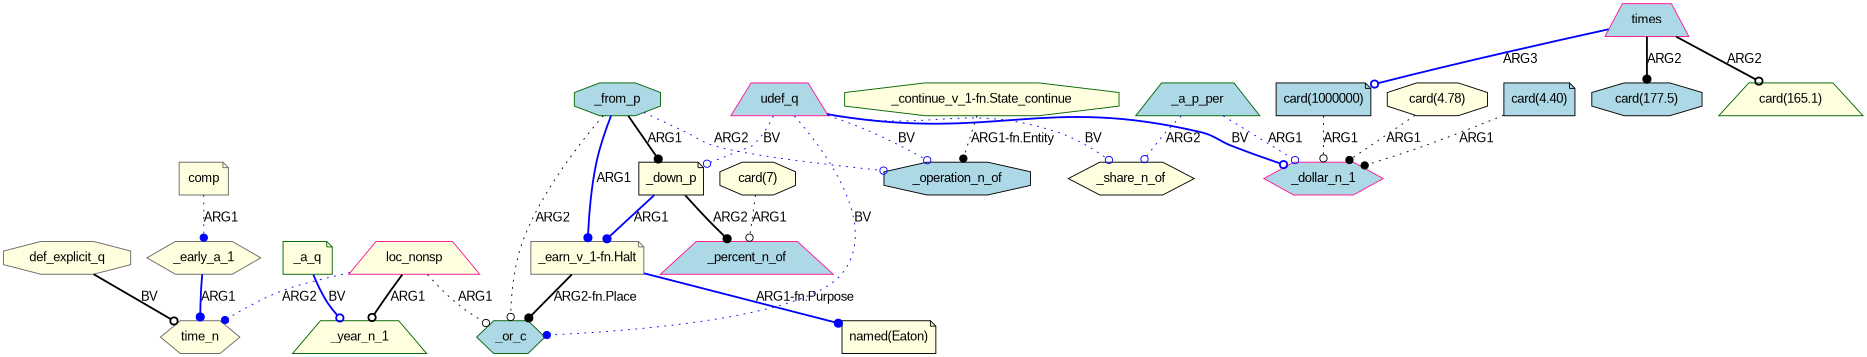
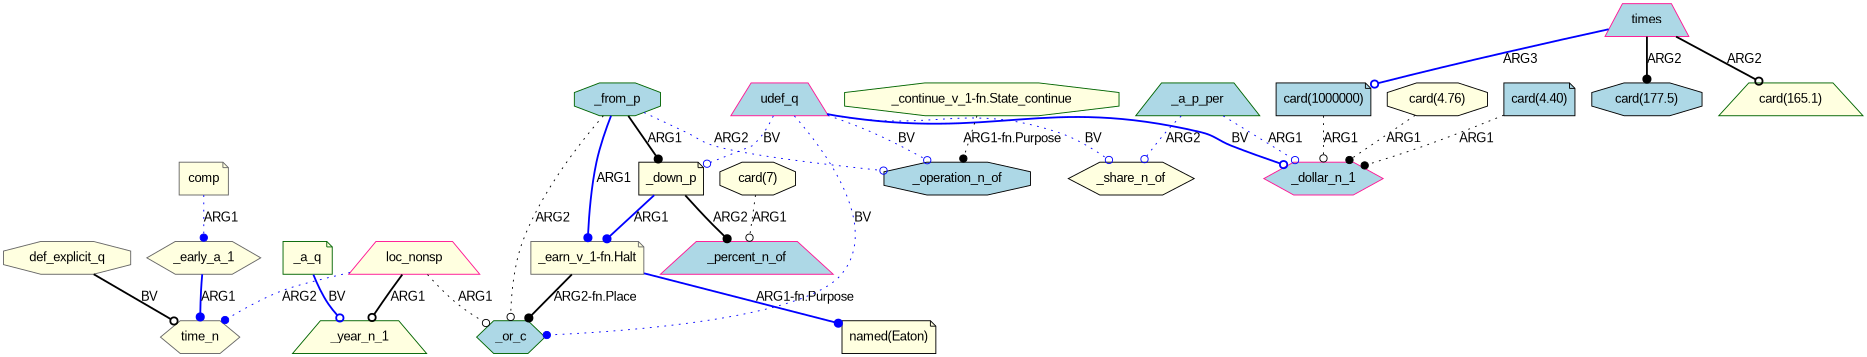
(1437, 99) -> (1437, 99)
(1012, 139) -> (1012, 139)
